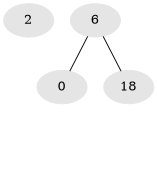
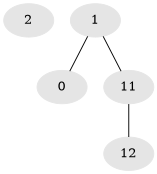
(95, 20) -> (95, 20)
(129, 87) -> (129, 87)
none -> (129, 154)
